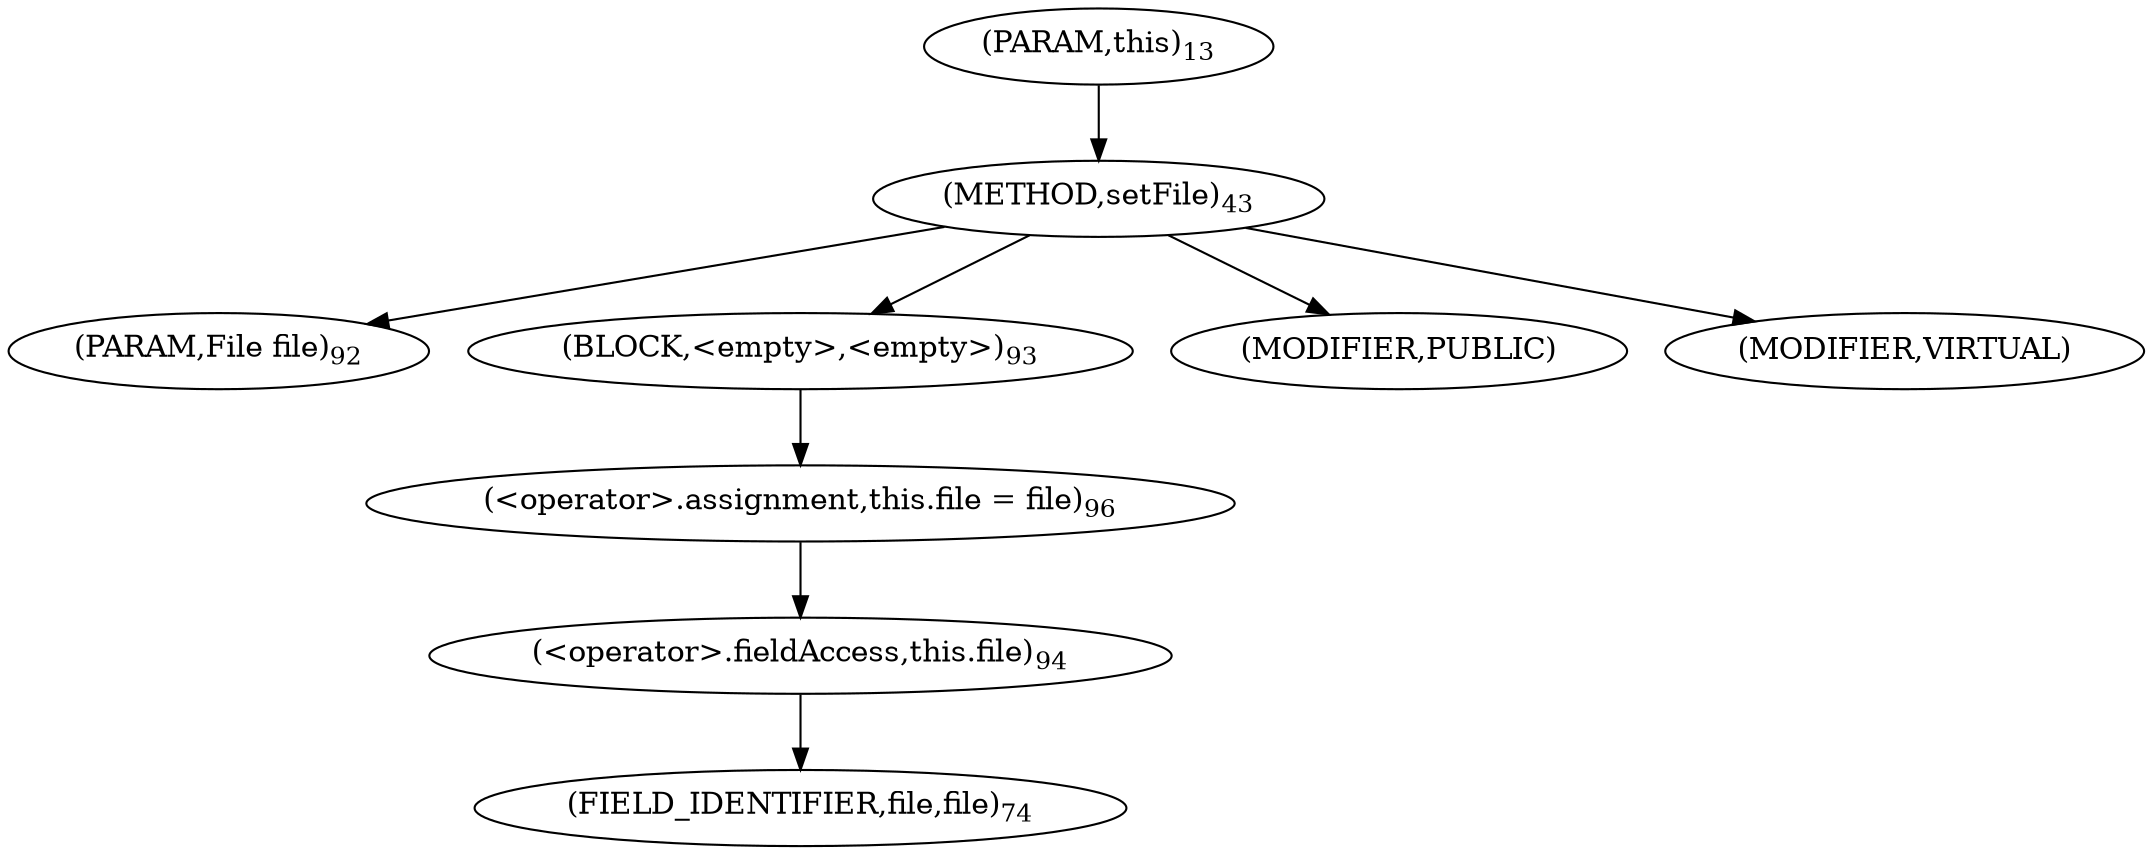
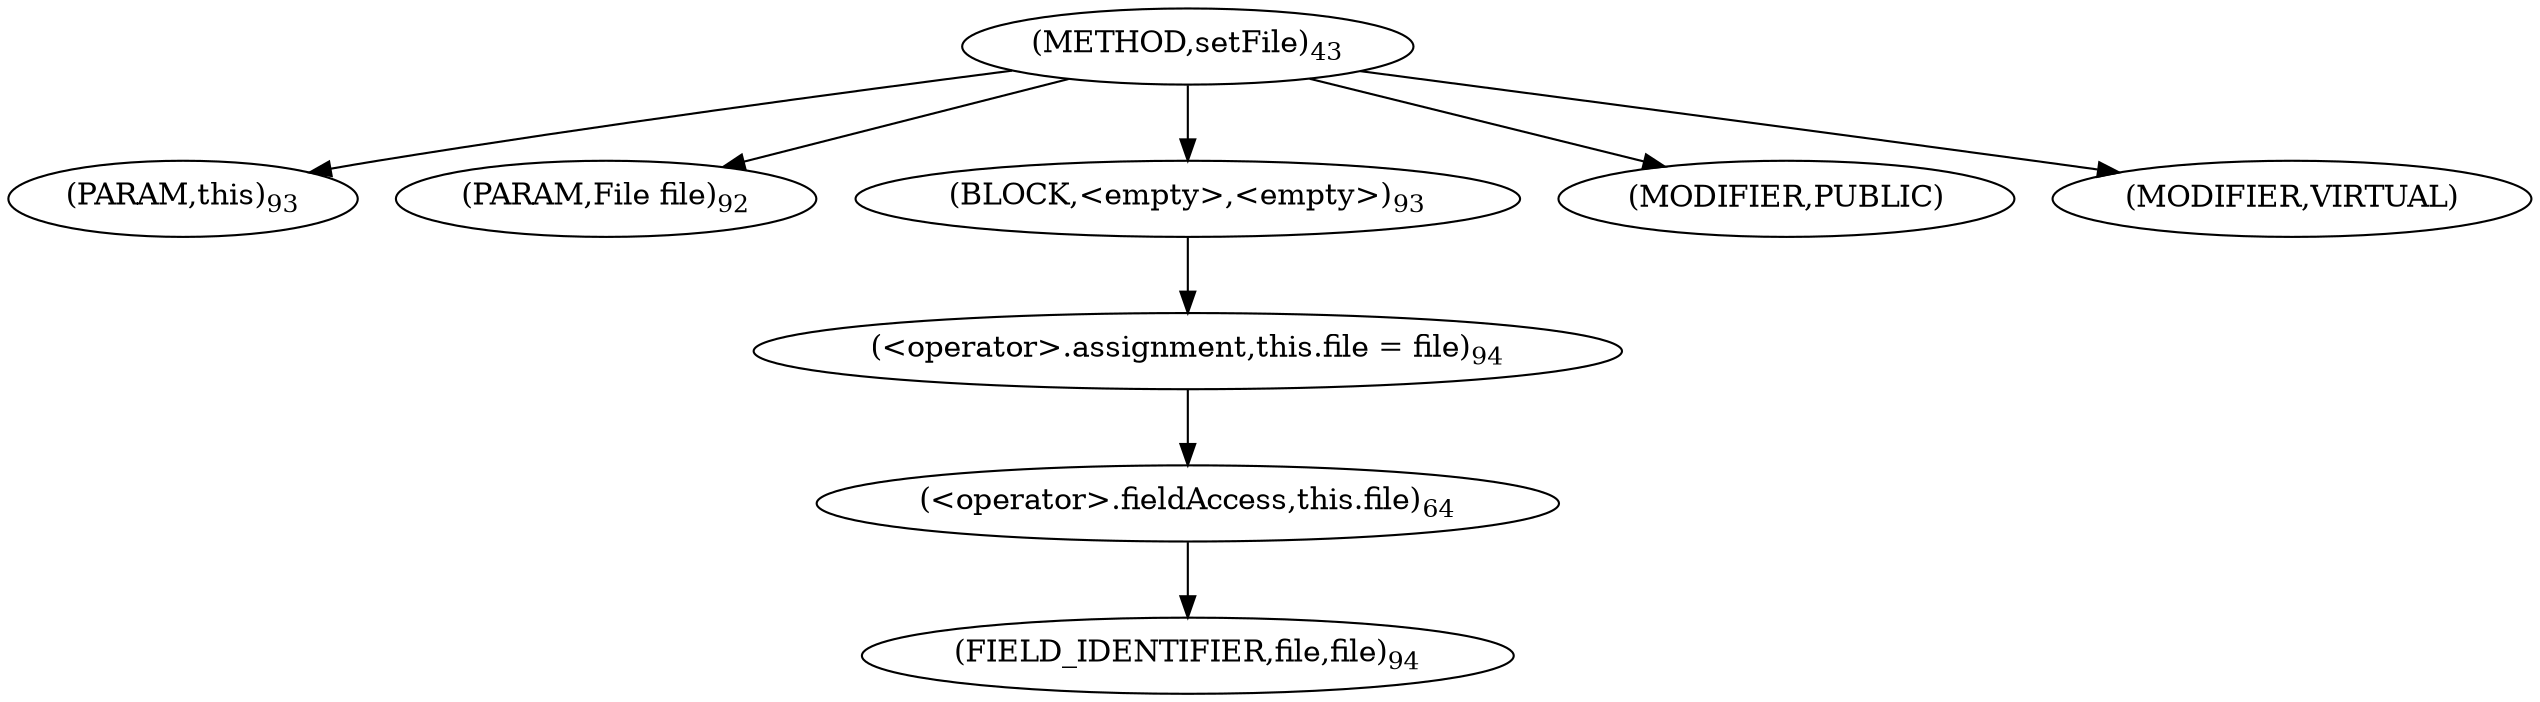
(1199, 43) -> (284, 196)
(1099, 112) -> (671, 117)
(1101, 500) -> (1488, 348)
(1052, 653) -> (1440, 500)
(1017, 805) -> (1405, 653)
